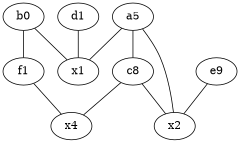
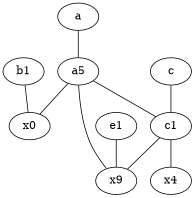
(24, 17) -> (24, 71)
(78, 17) -> none
none -> (78, 17)
(24, 71) -> none
(78, 71) -> (30, 126)
(133, 71) -> (171, 126)
none -> (171, 71)
(217, 71) -> (116, 126)
(175, 126) -> (116, 181)
